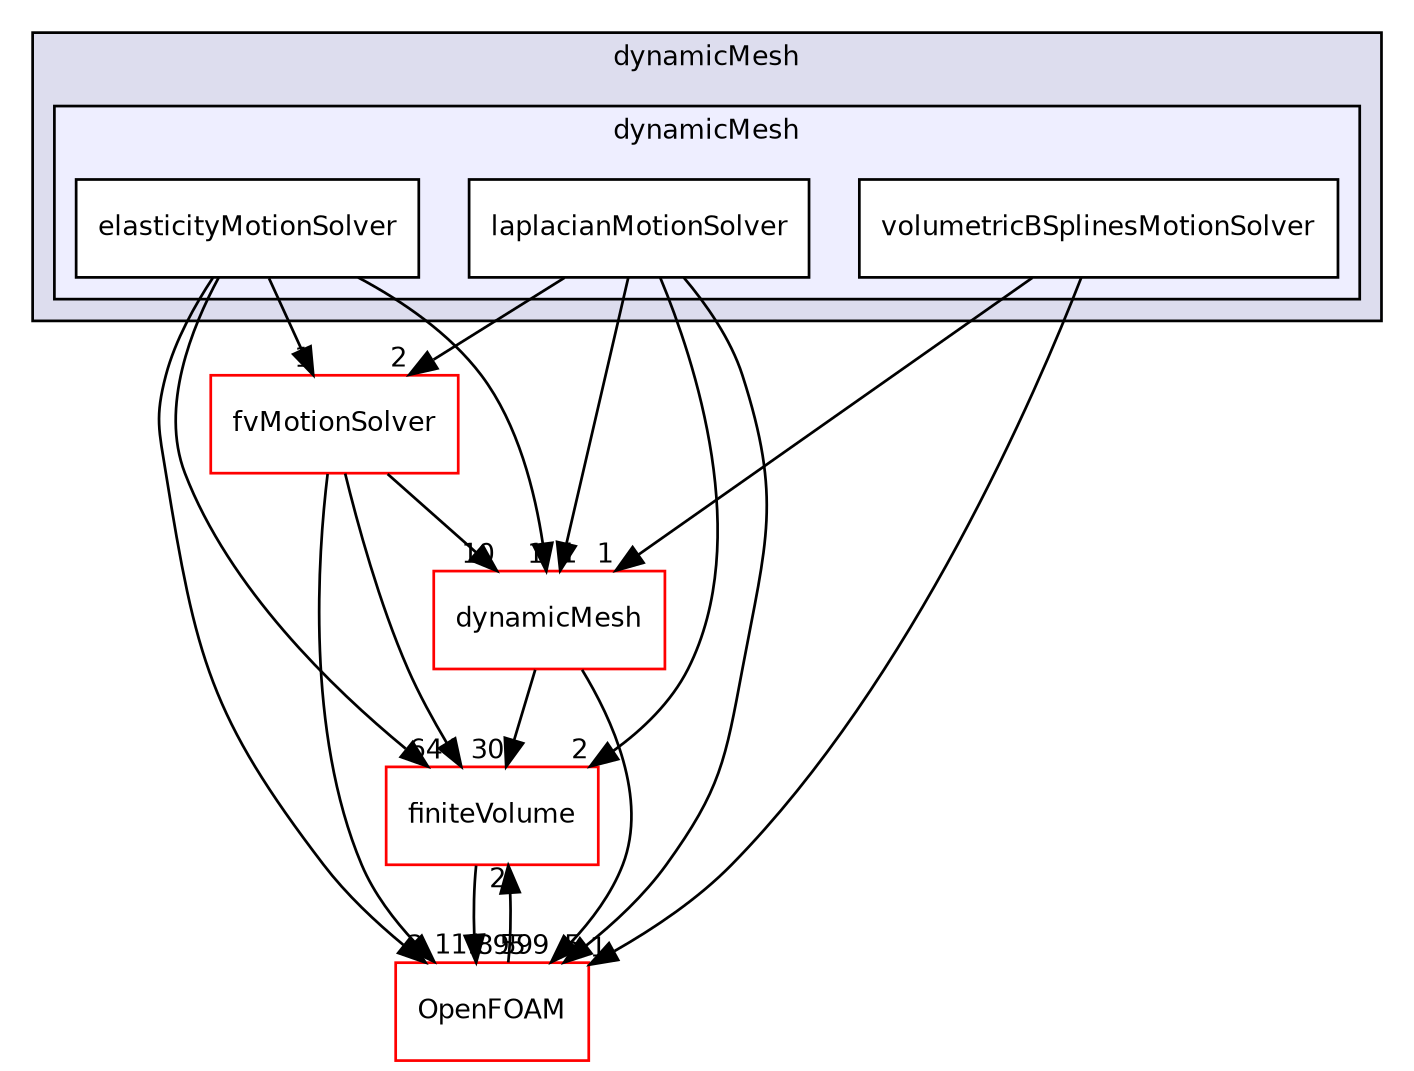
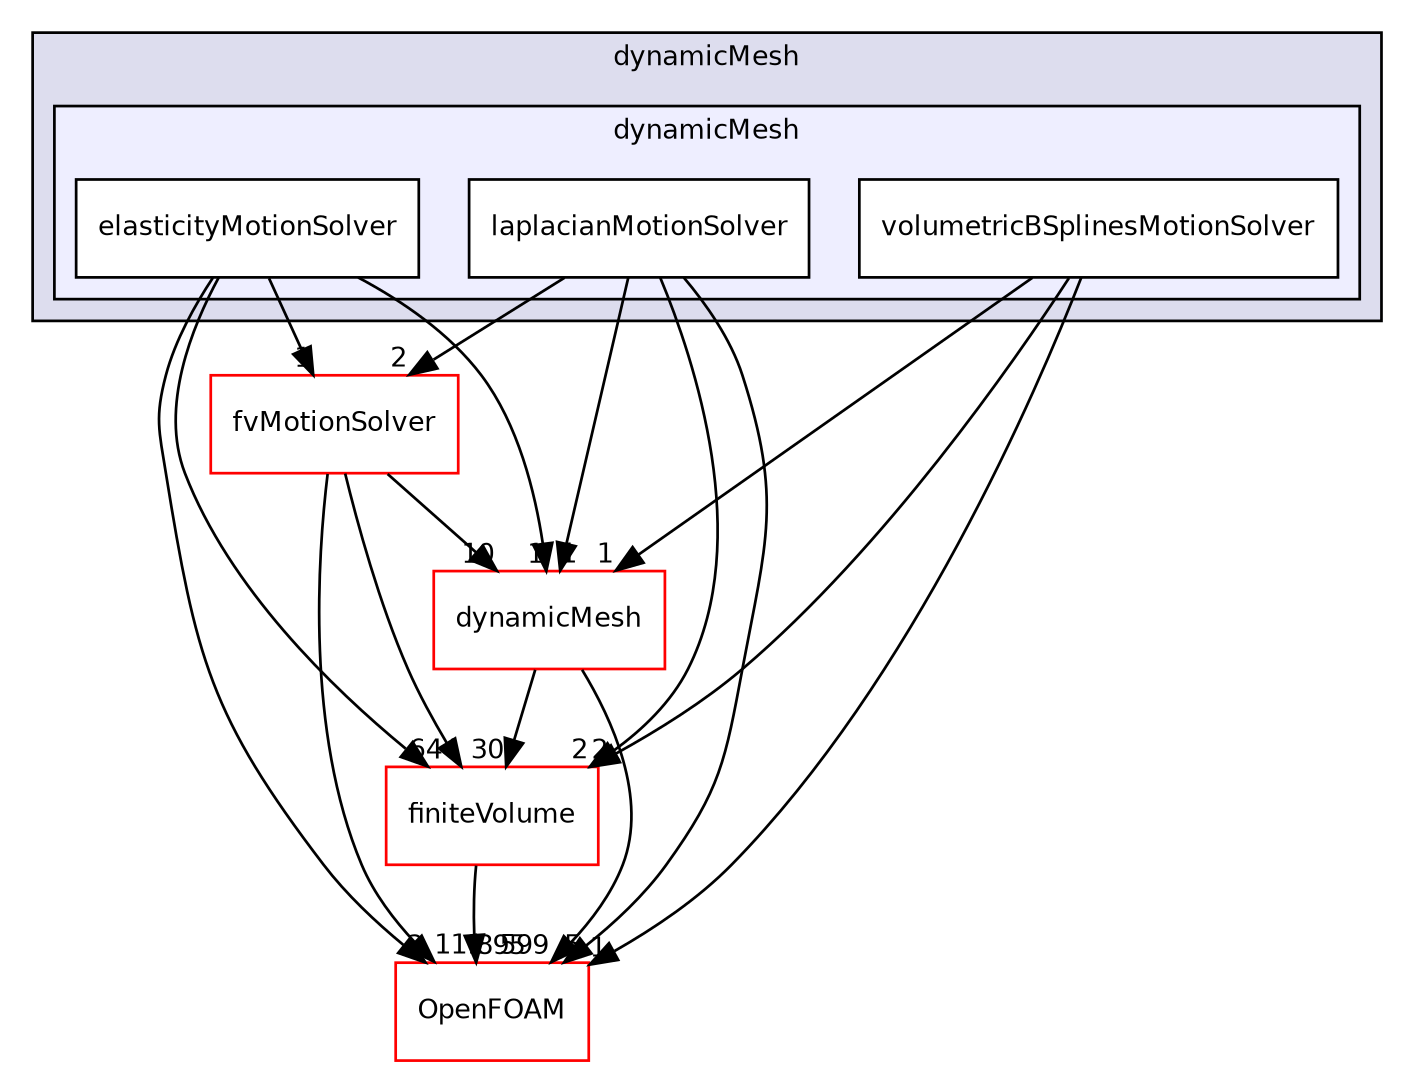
(510, 928) -> (869, 542)
